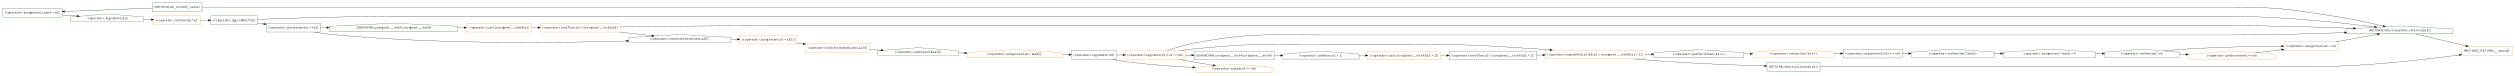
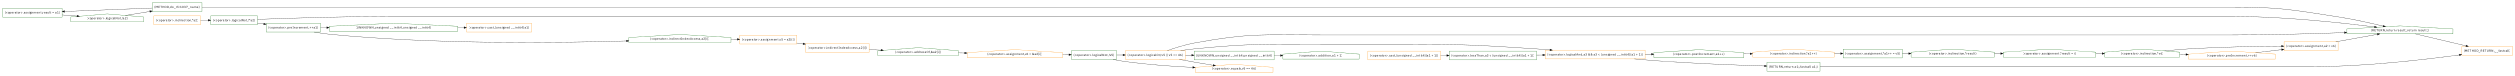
(147, 19) -> (138, 13)
(580, 28) -> none
(2400, 30) -> (2400, 30)
(1362, 55) -> none
